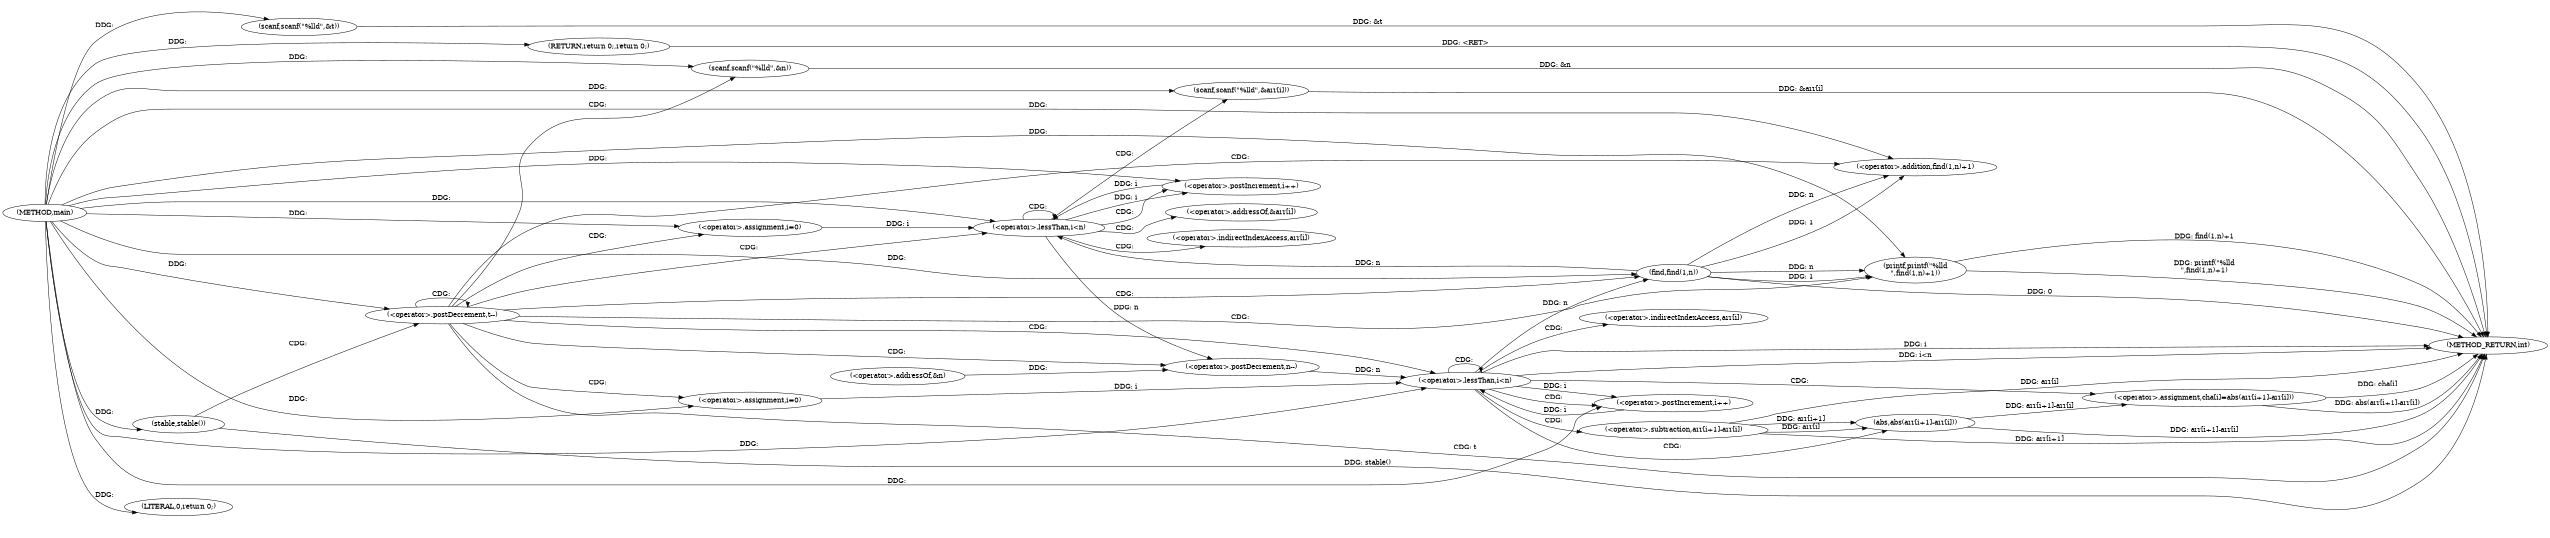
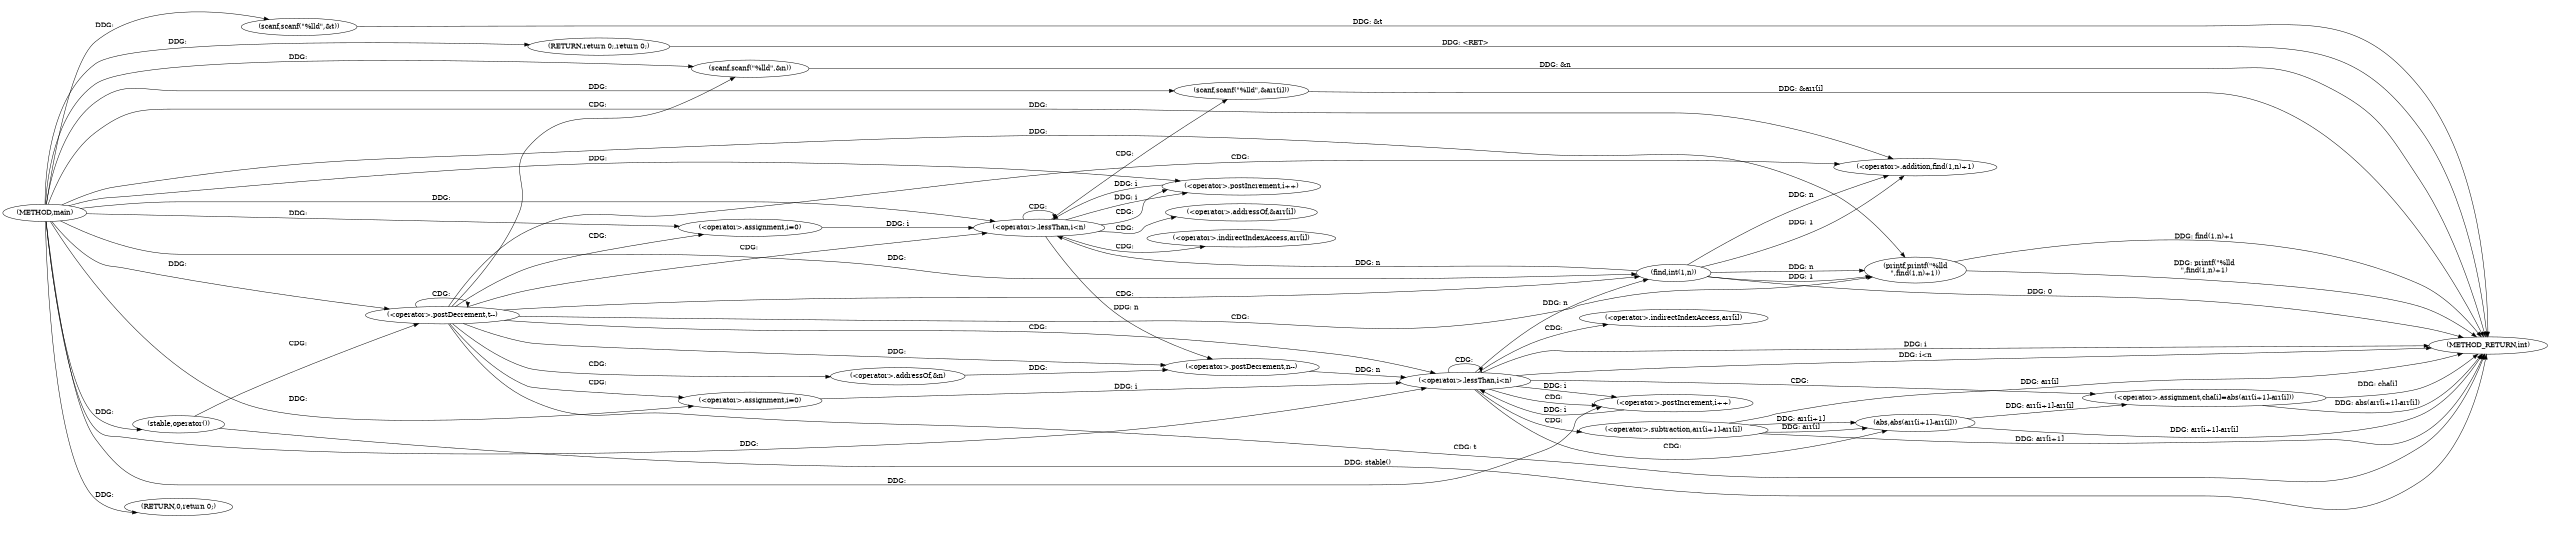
(1674, 273) -> (1674, 273)
(898, 352) -> (898, 352)
none -> (633, 375)
(179, 424) -> (179, 424)
(179, 507) -> (179, 507)
